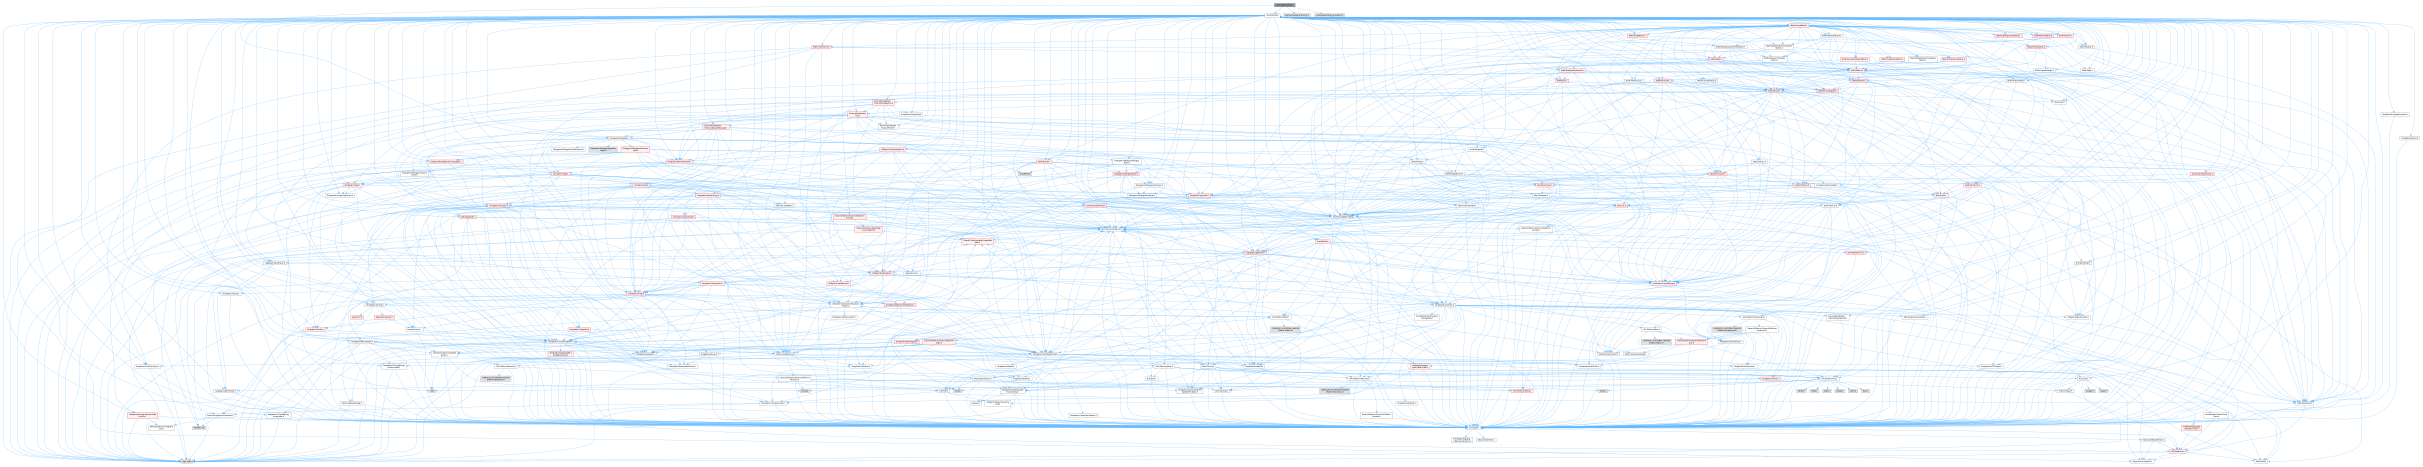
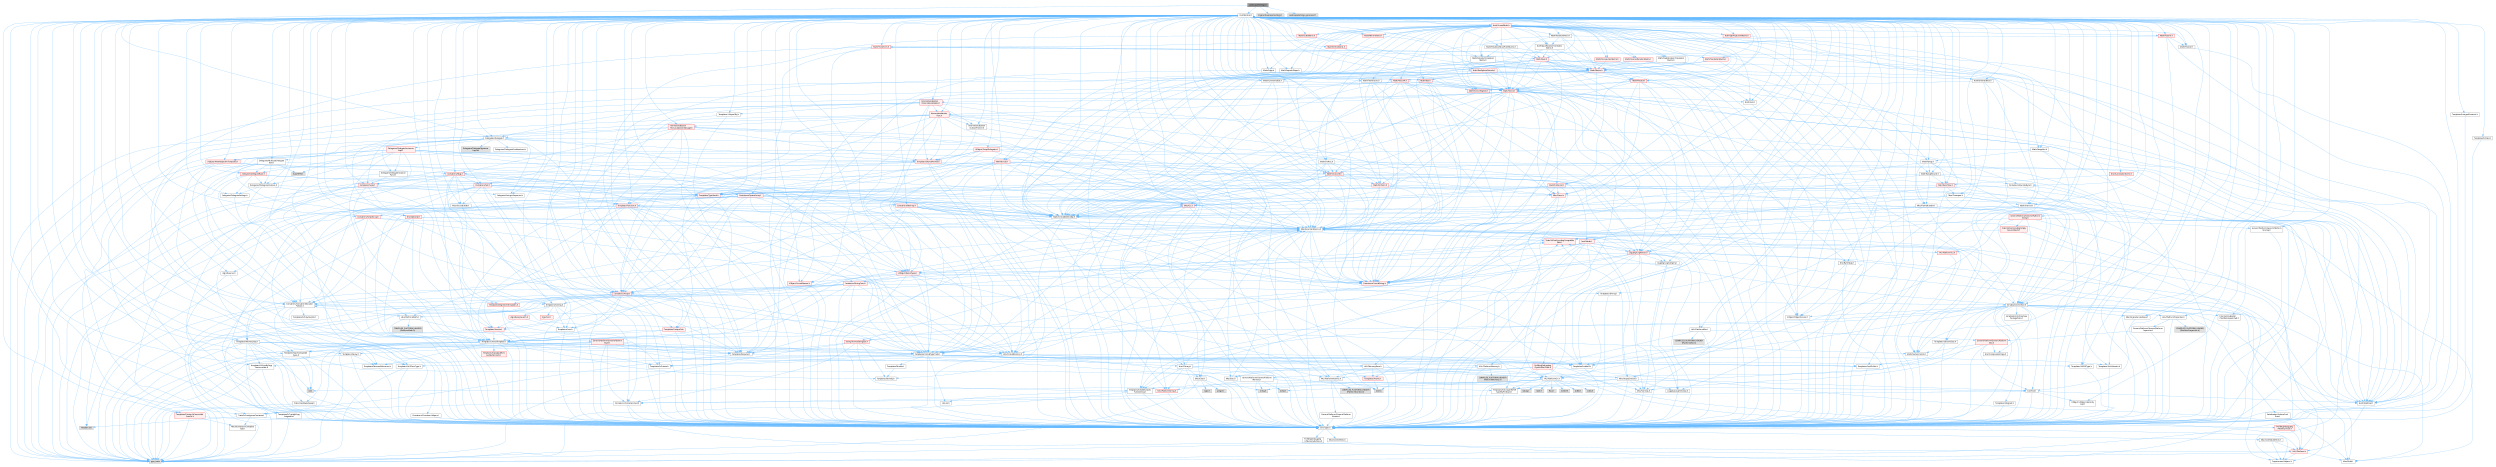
(2066, 391) -> none
